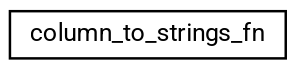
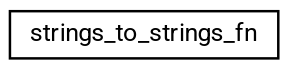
(148, 35) -> (144, 35)
